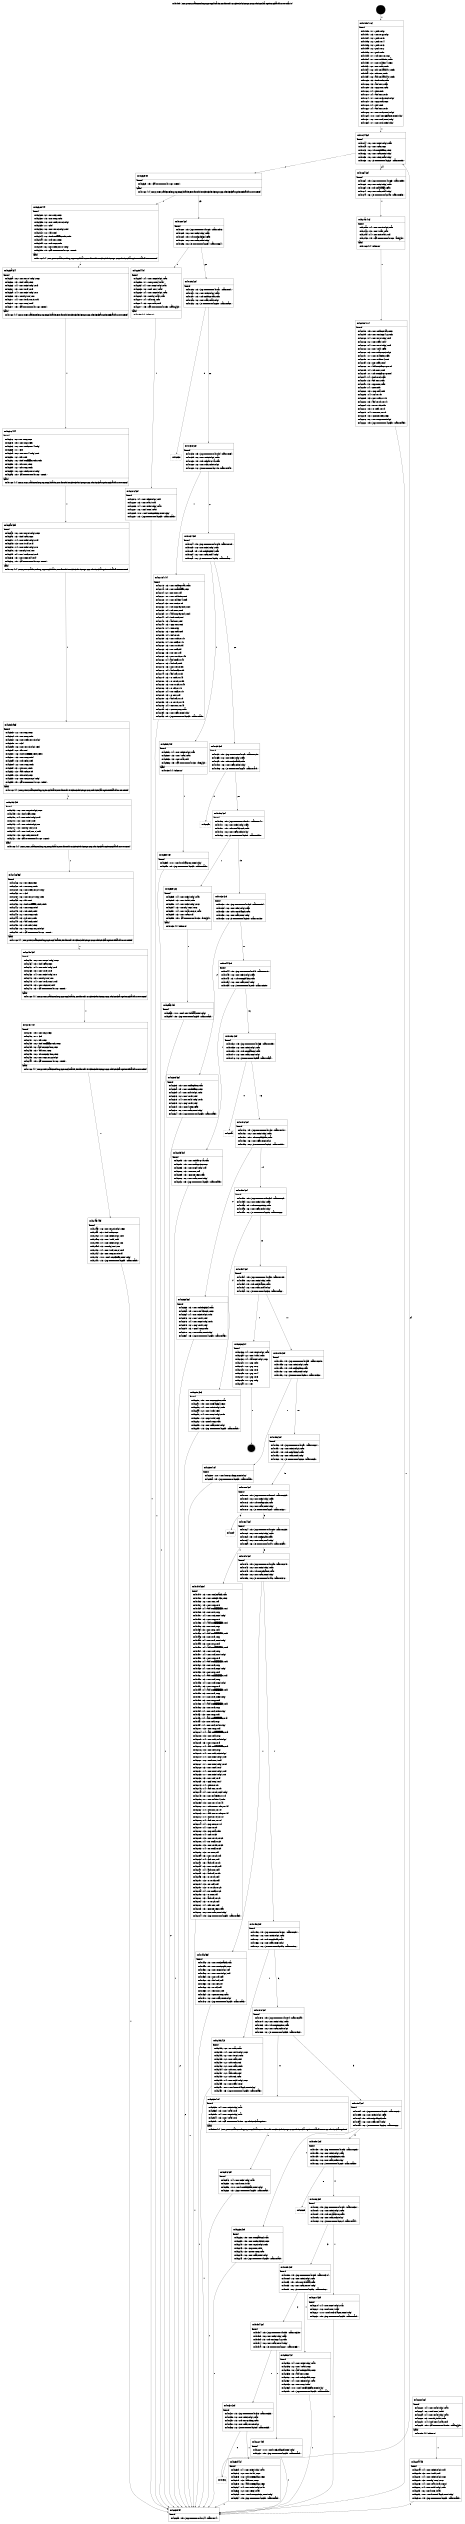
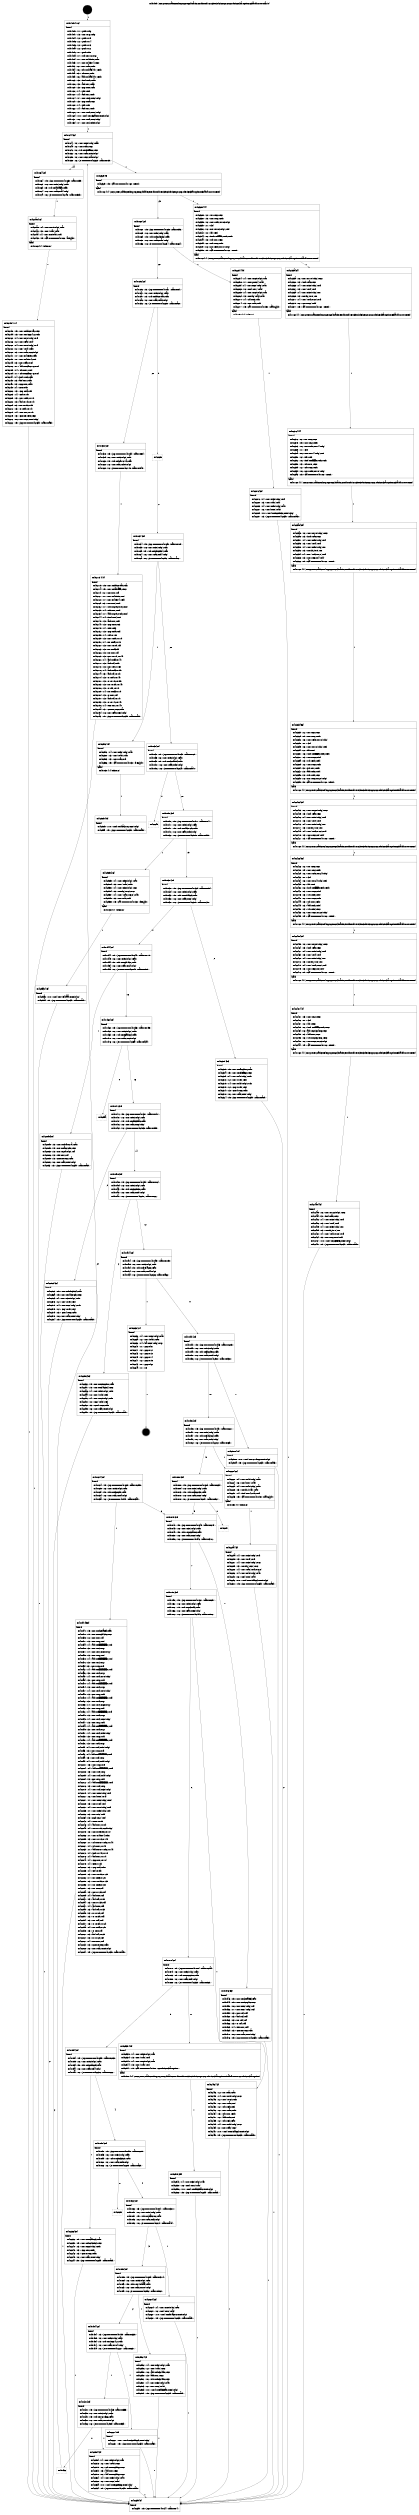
(209, 502) -> (158, 496)
none -> (218, 1457)
(263, 1515) -> (194, 1508)
(160, 1689) -> none
